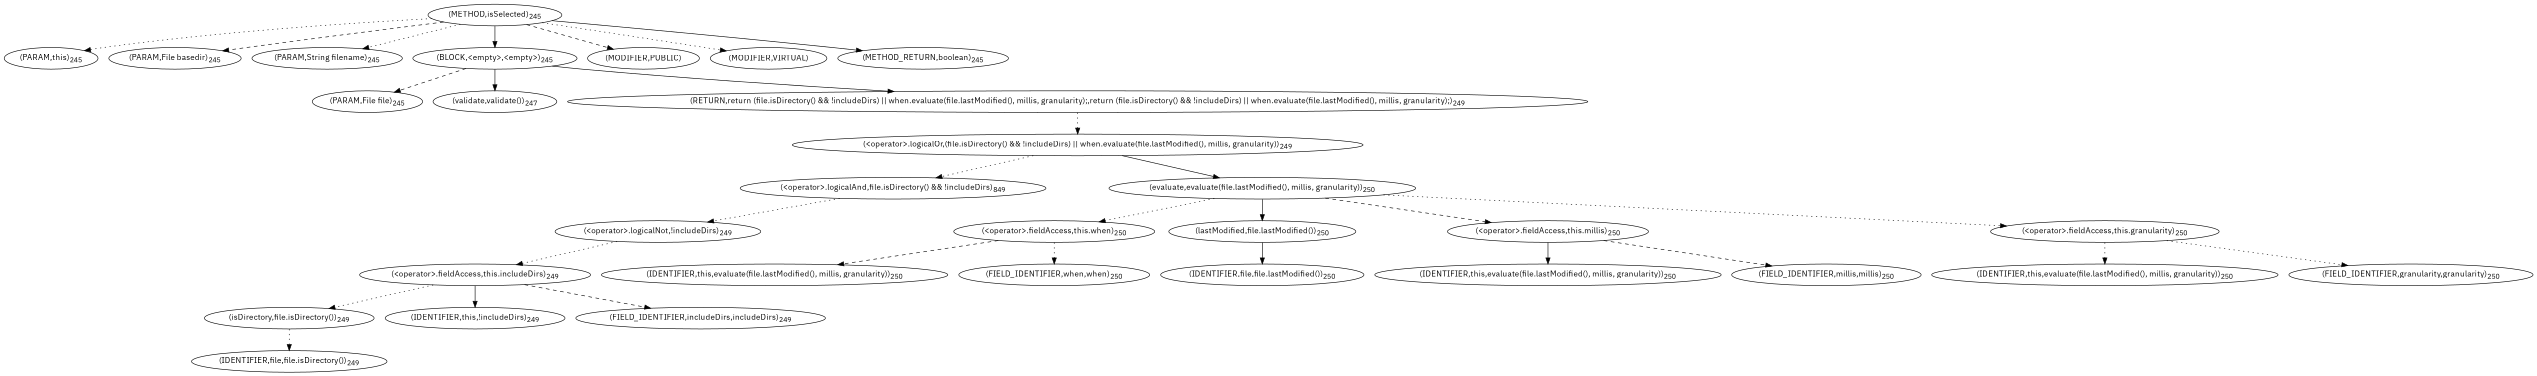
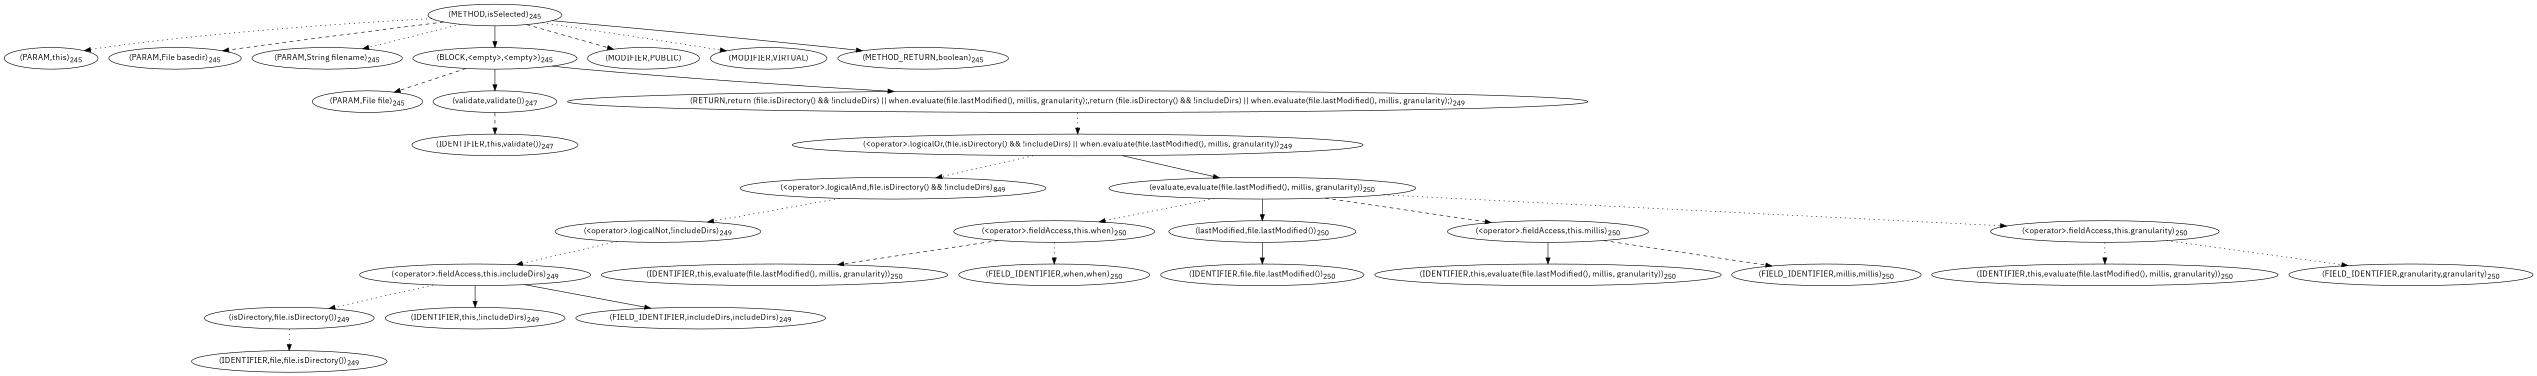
none -> (495, 145)
(585, 296) -> (585, 296)
